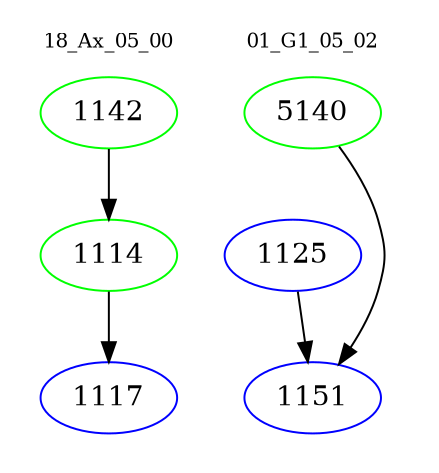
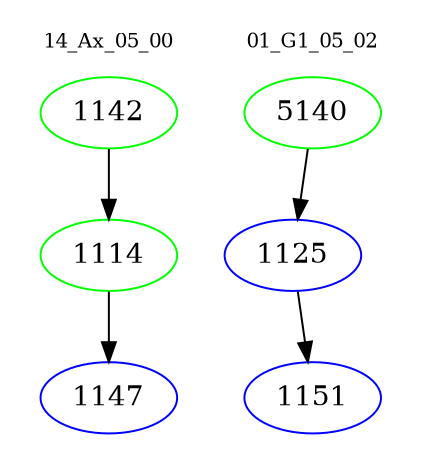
(109, 43) -> (109, 43)
(384, 245) -> (304, 174)
(109, 398) -> (109, 398)
